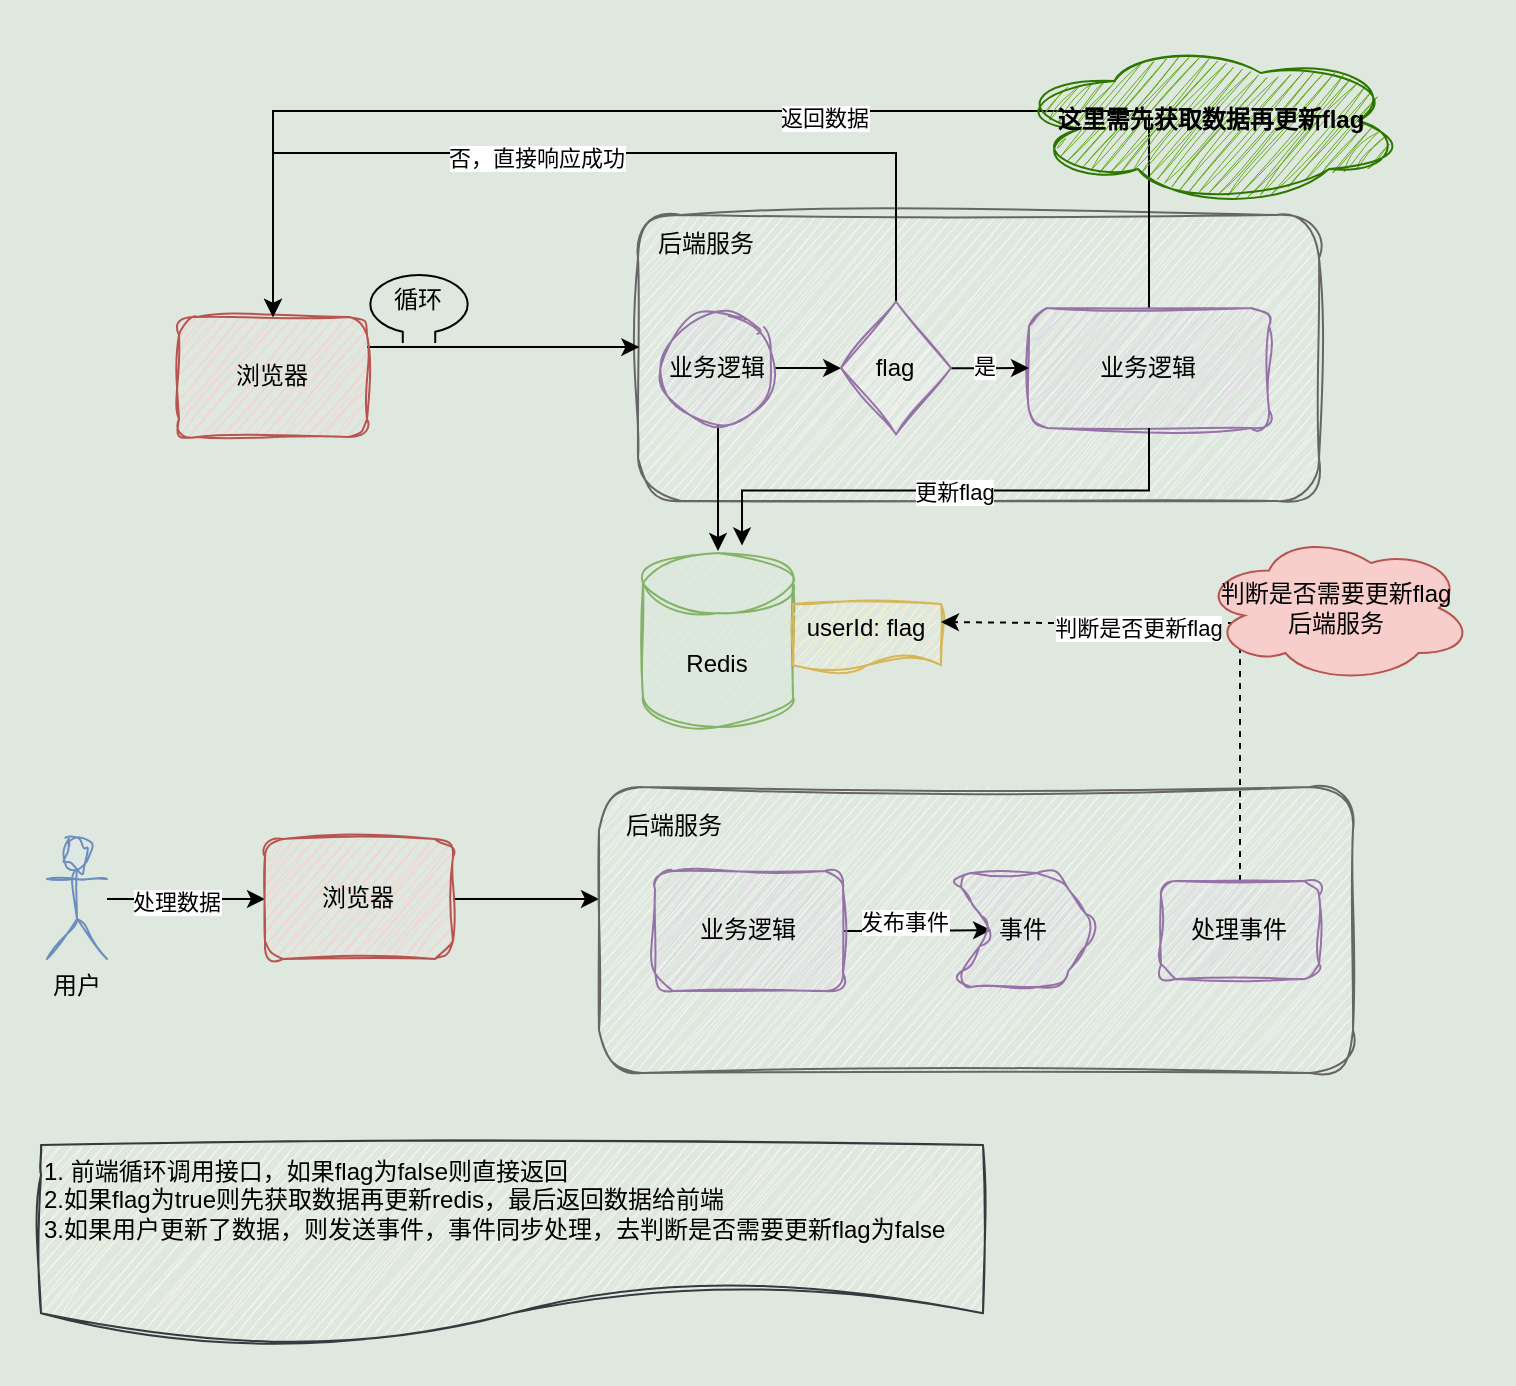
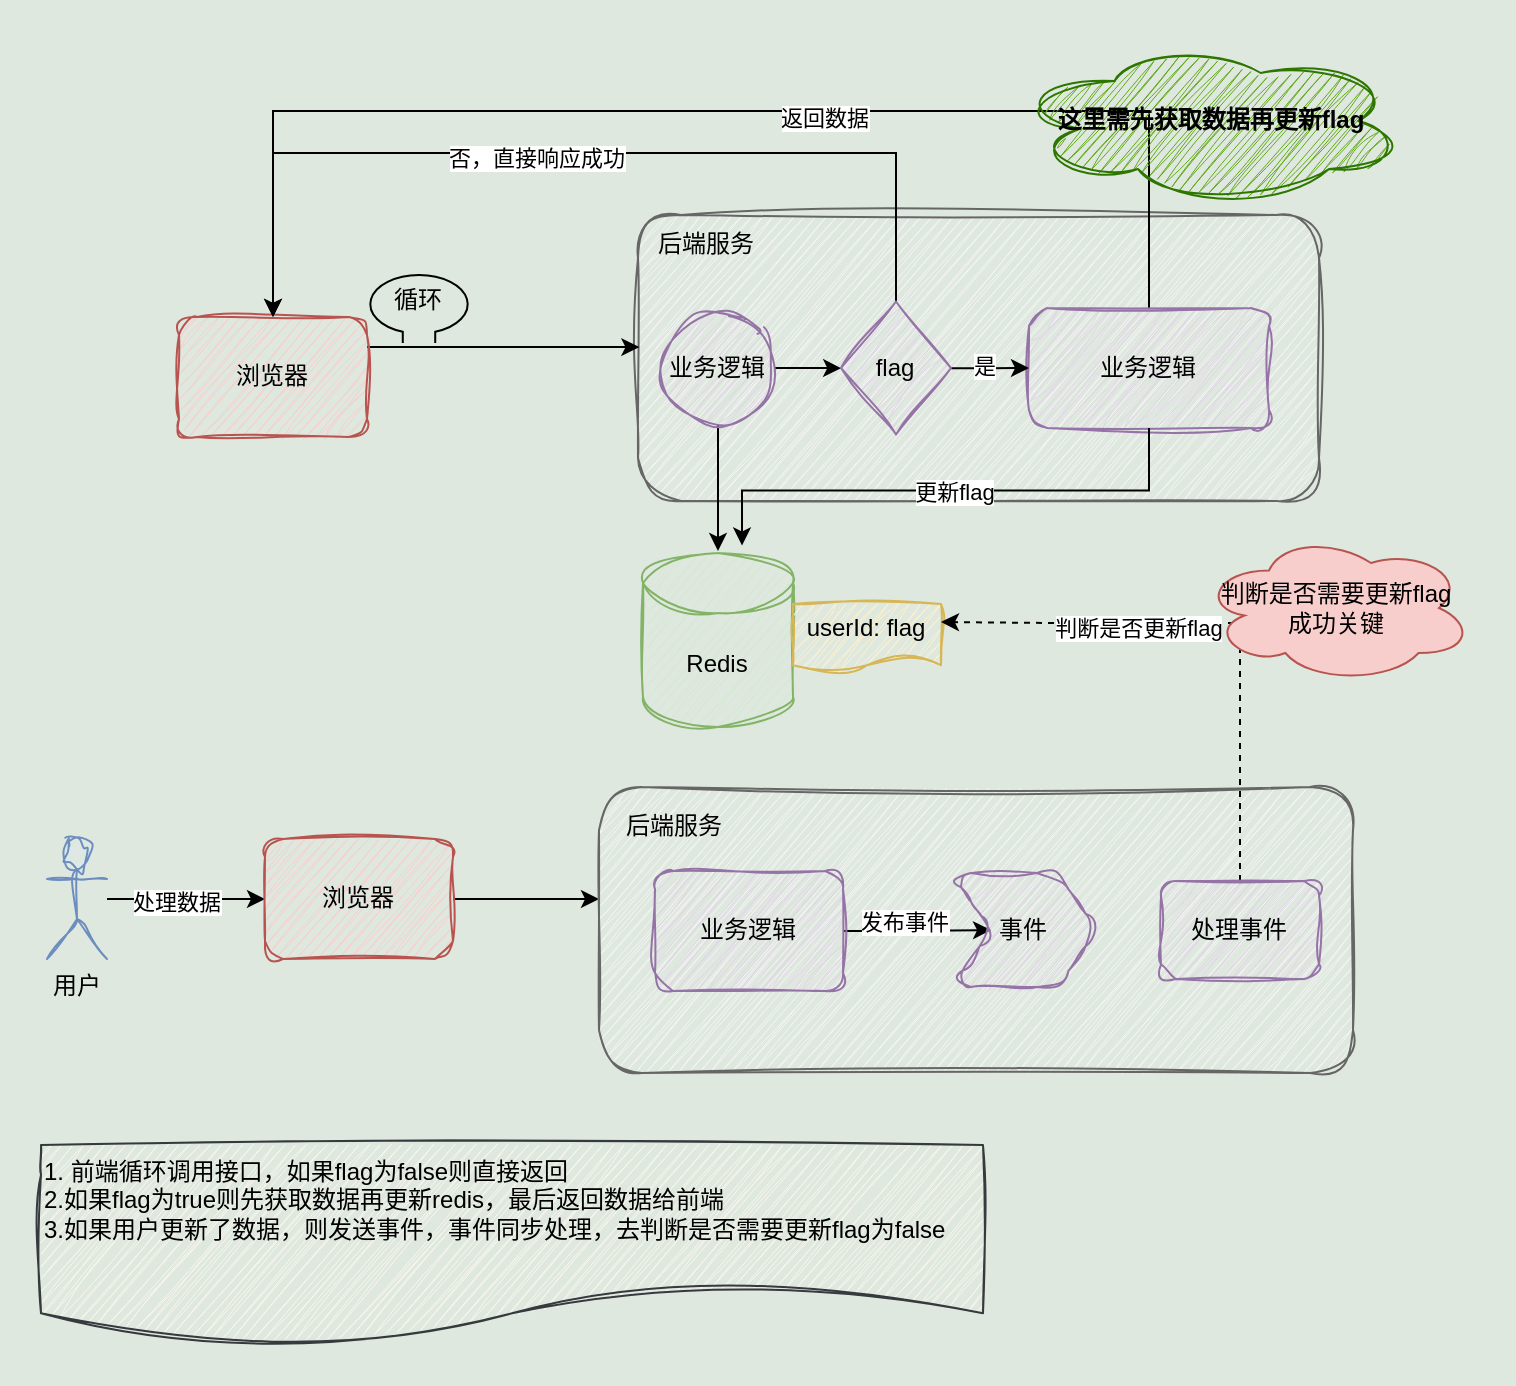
(896, 368) -> (896, 368)
(1337, 609) -> (1337, 609)
